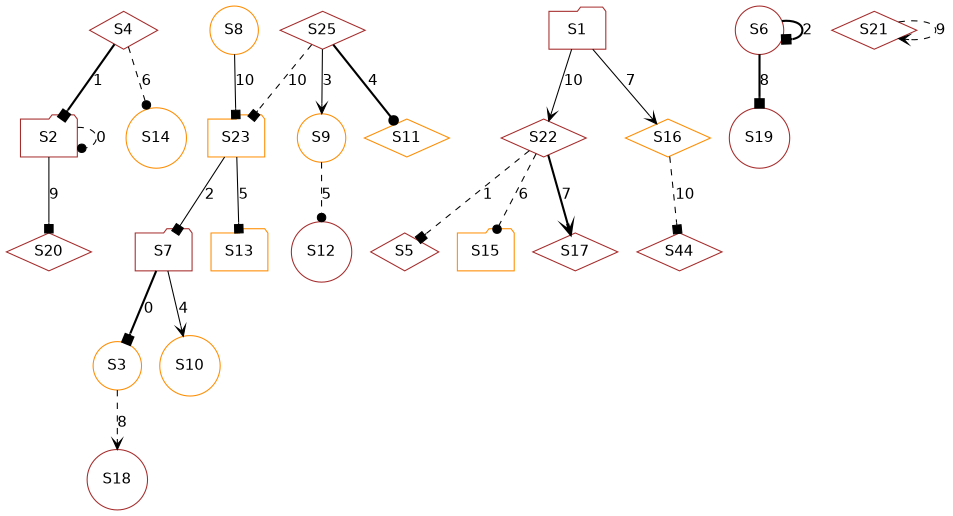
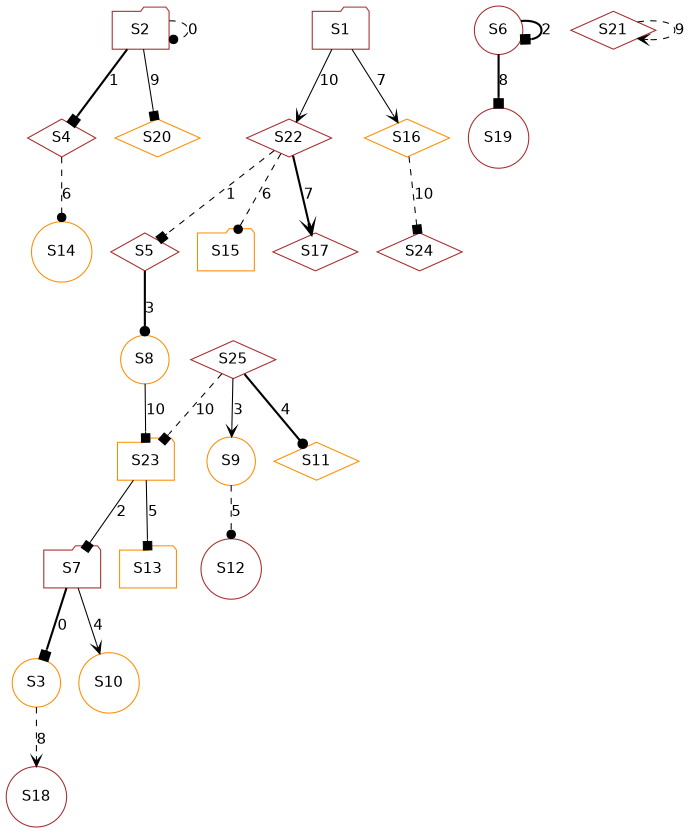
(91, 77) -> (102, 83)
(49, 252) -> (157, 138)
(680, 252) -> (420, 252)
none -> (145, 299)
